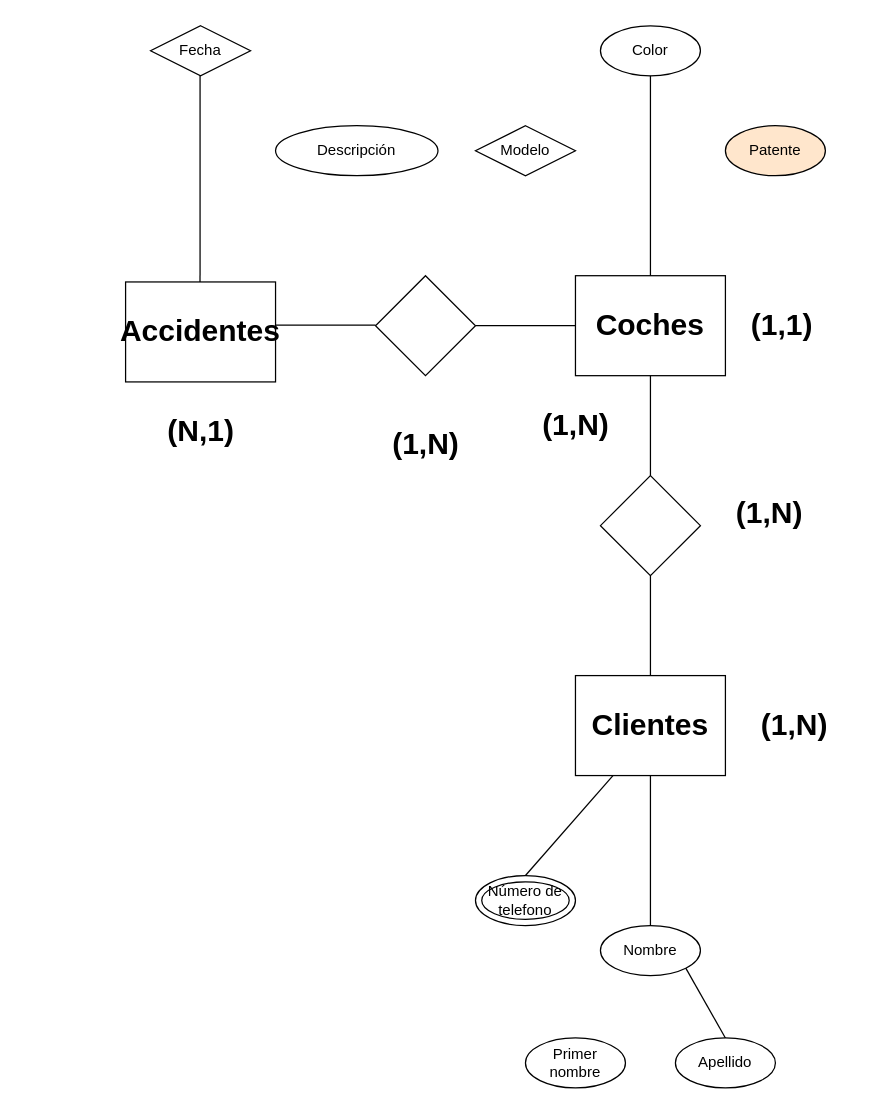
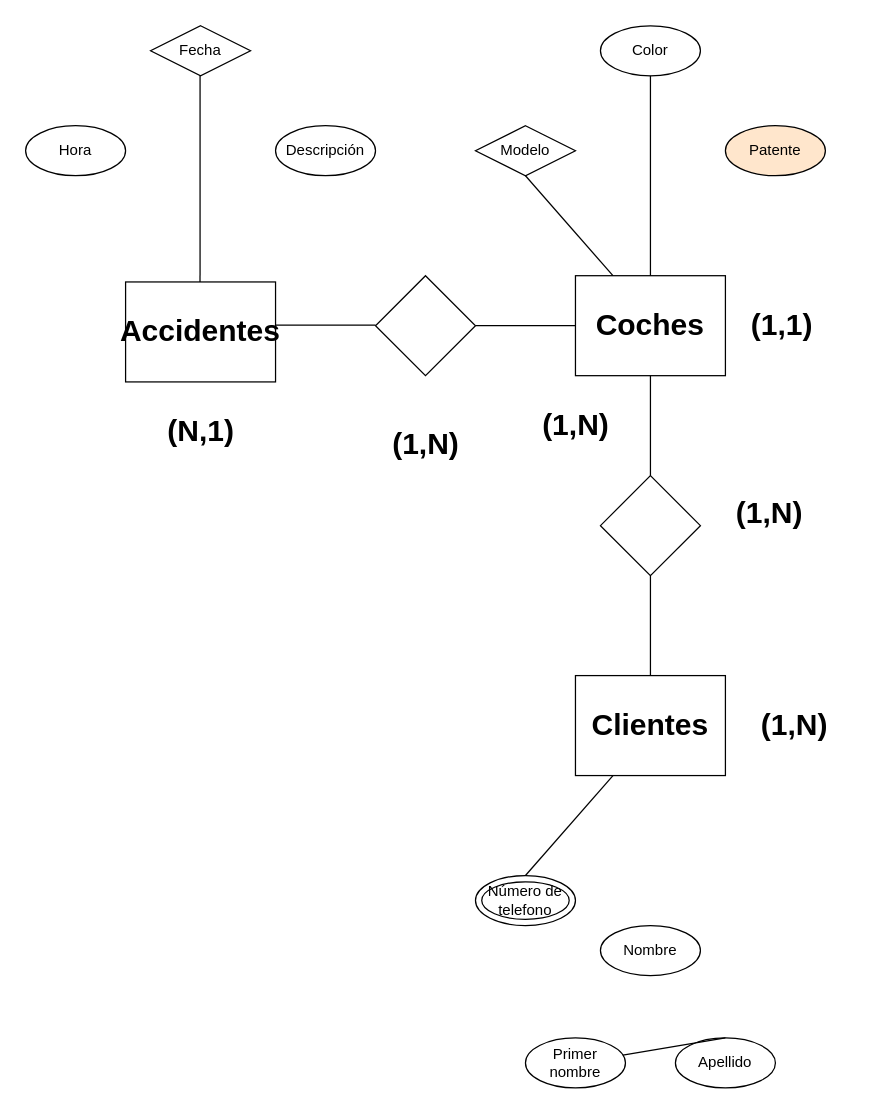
none -> (76, 151)
(357, 151) -> (326, 151)
none -> (569, 226)
(651, 851) -> none
(706, 1003) -> (675, 1047)
